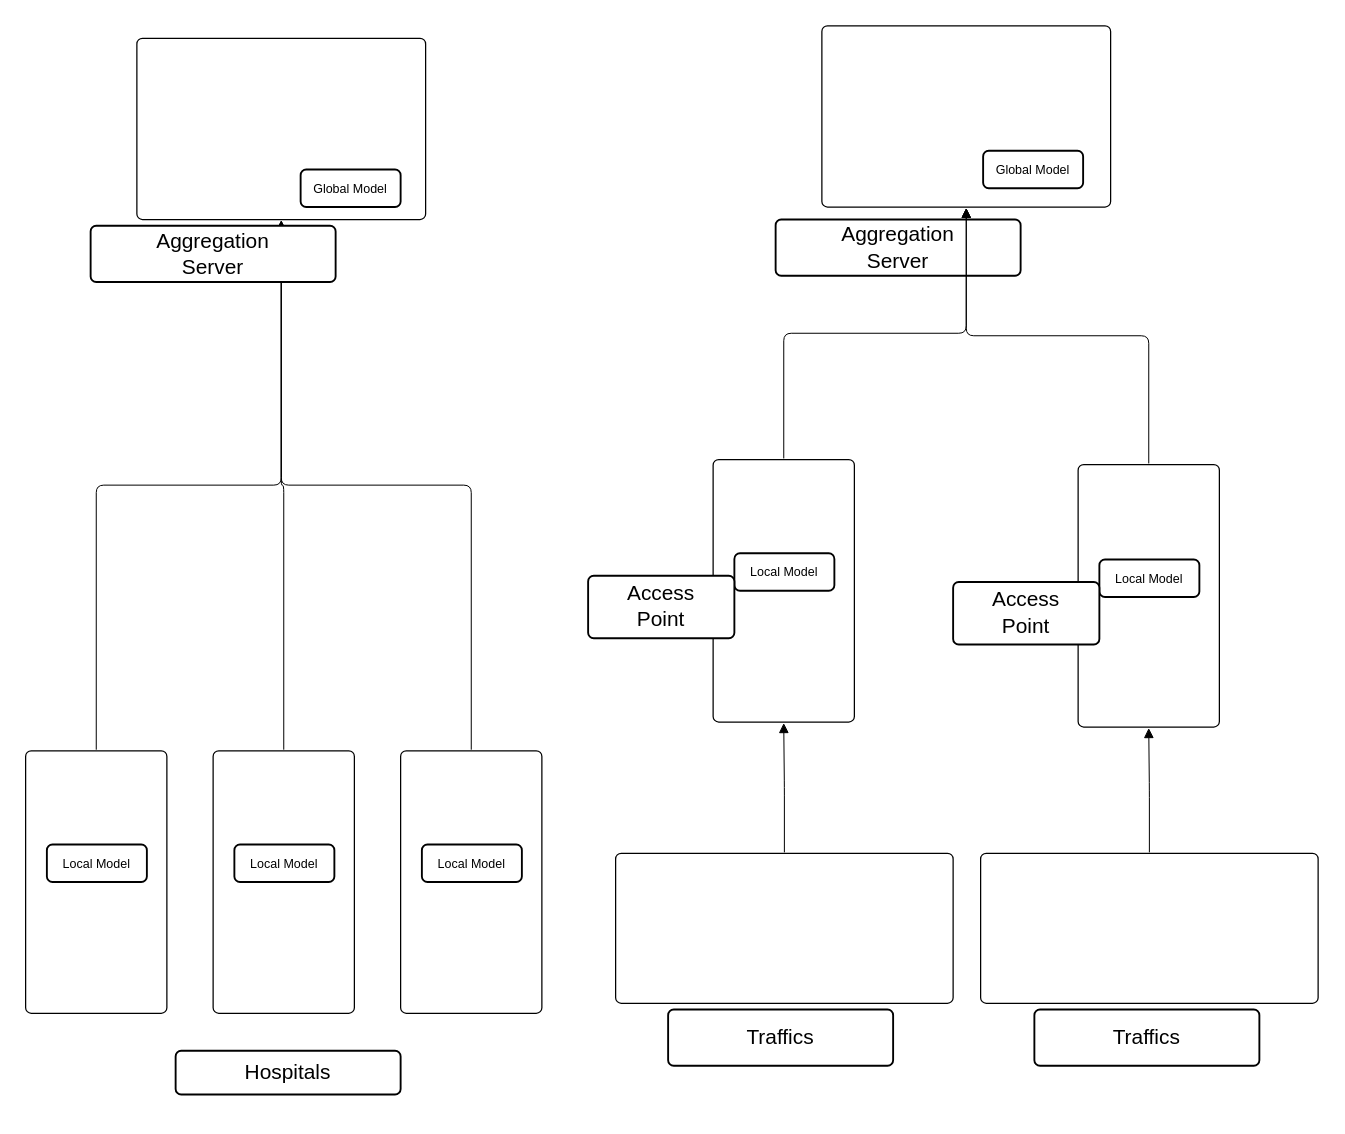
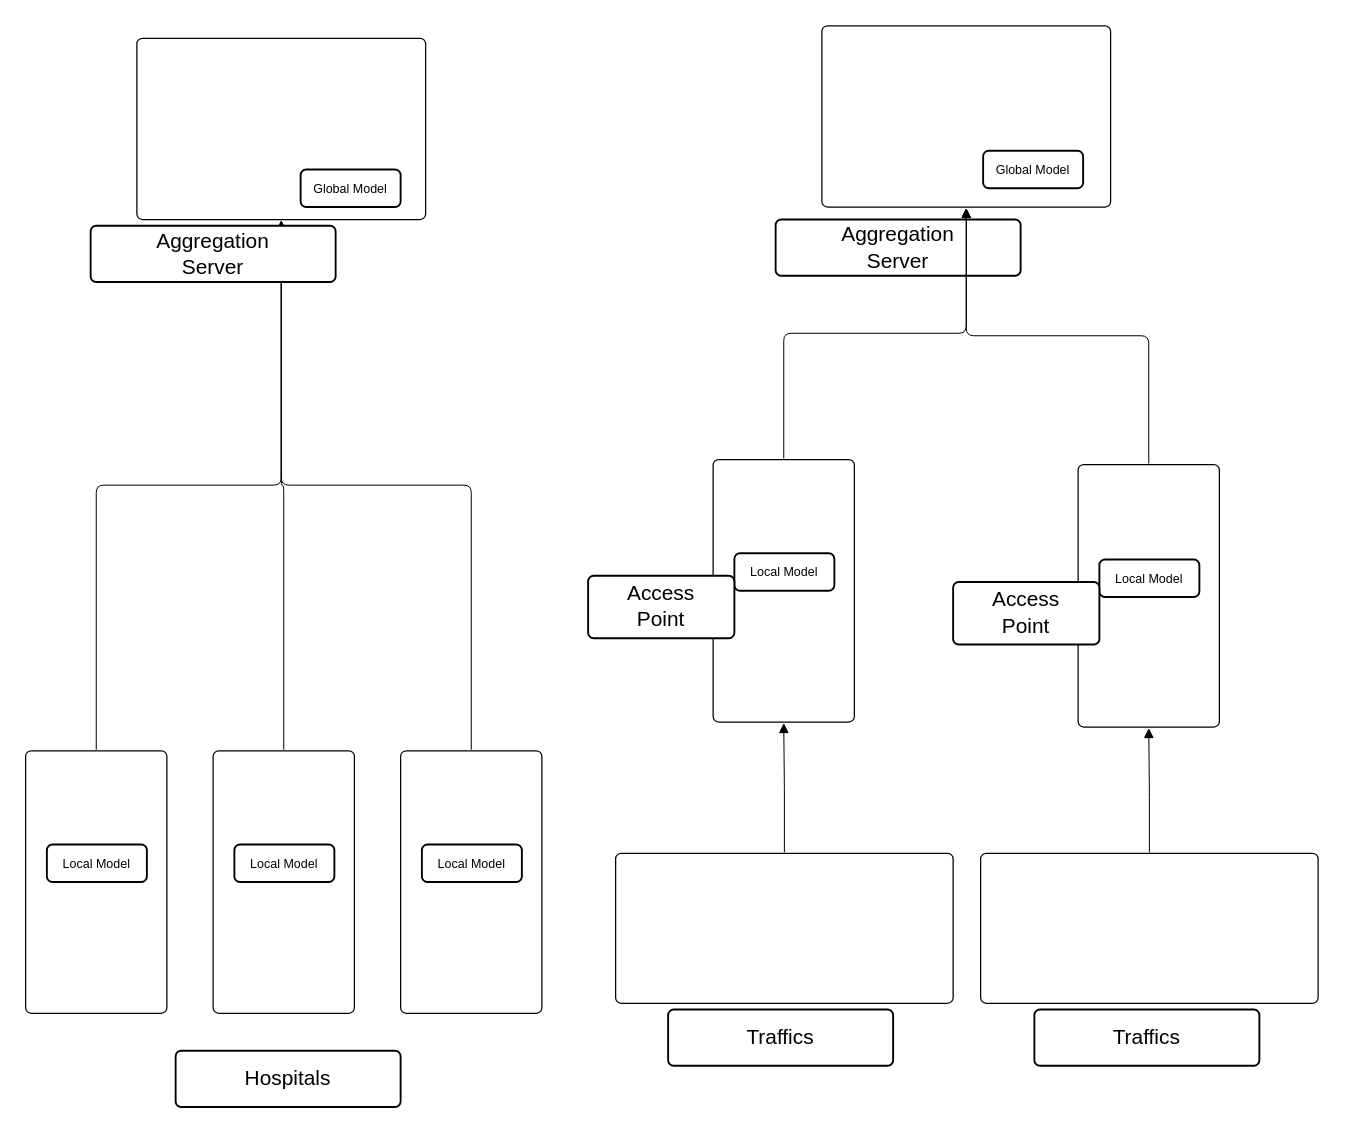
(288, 1073) -> (288, 1079)
